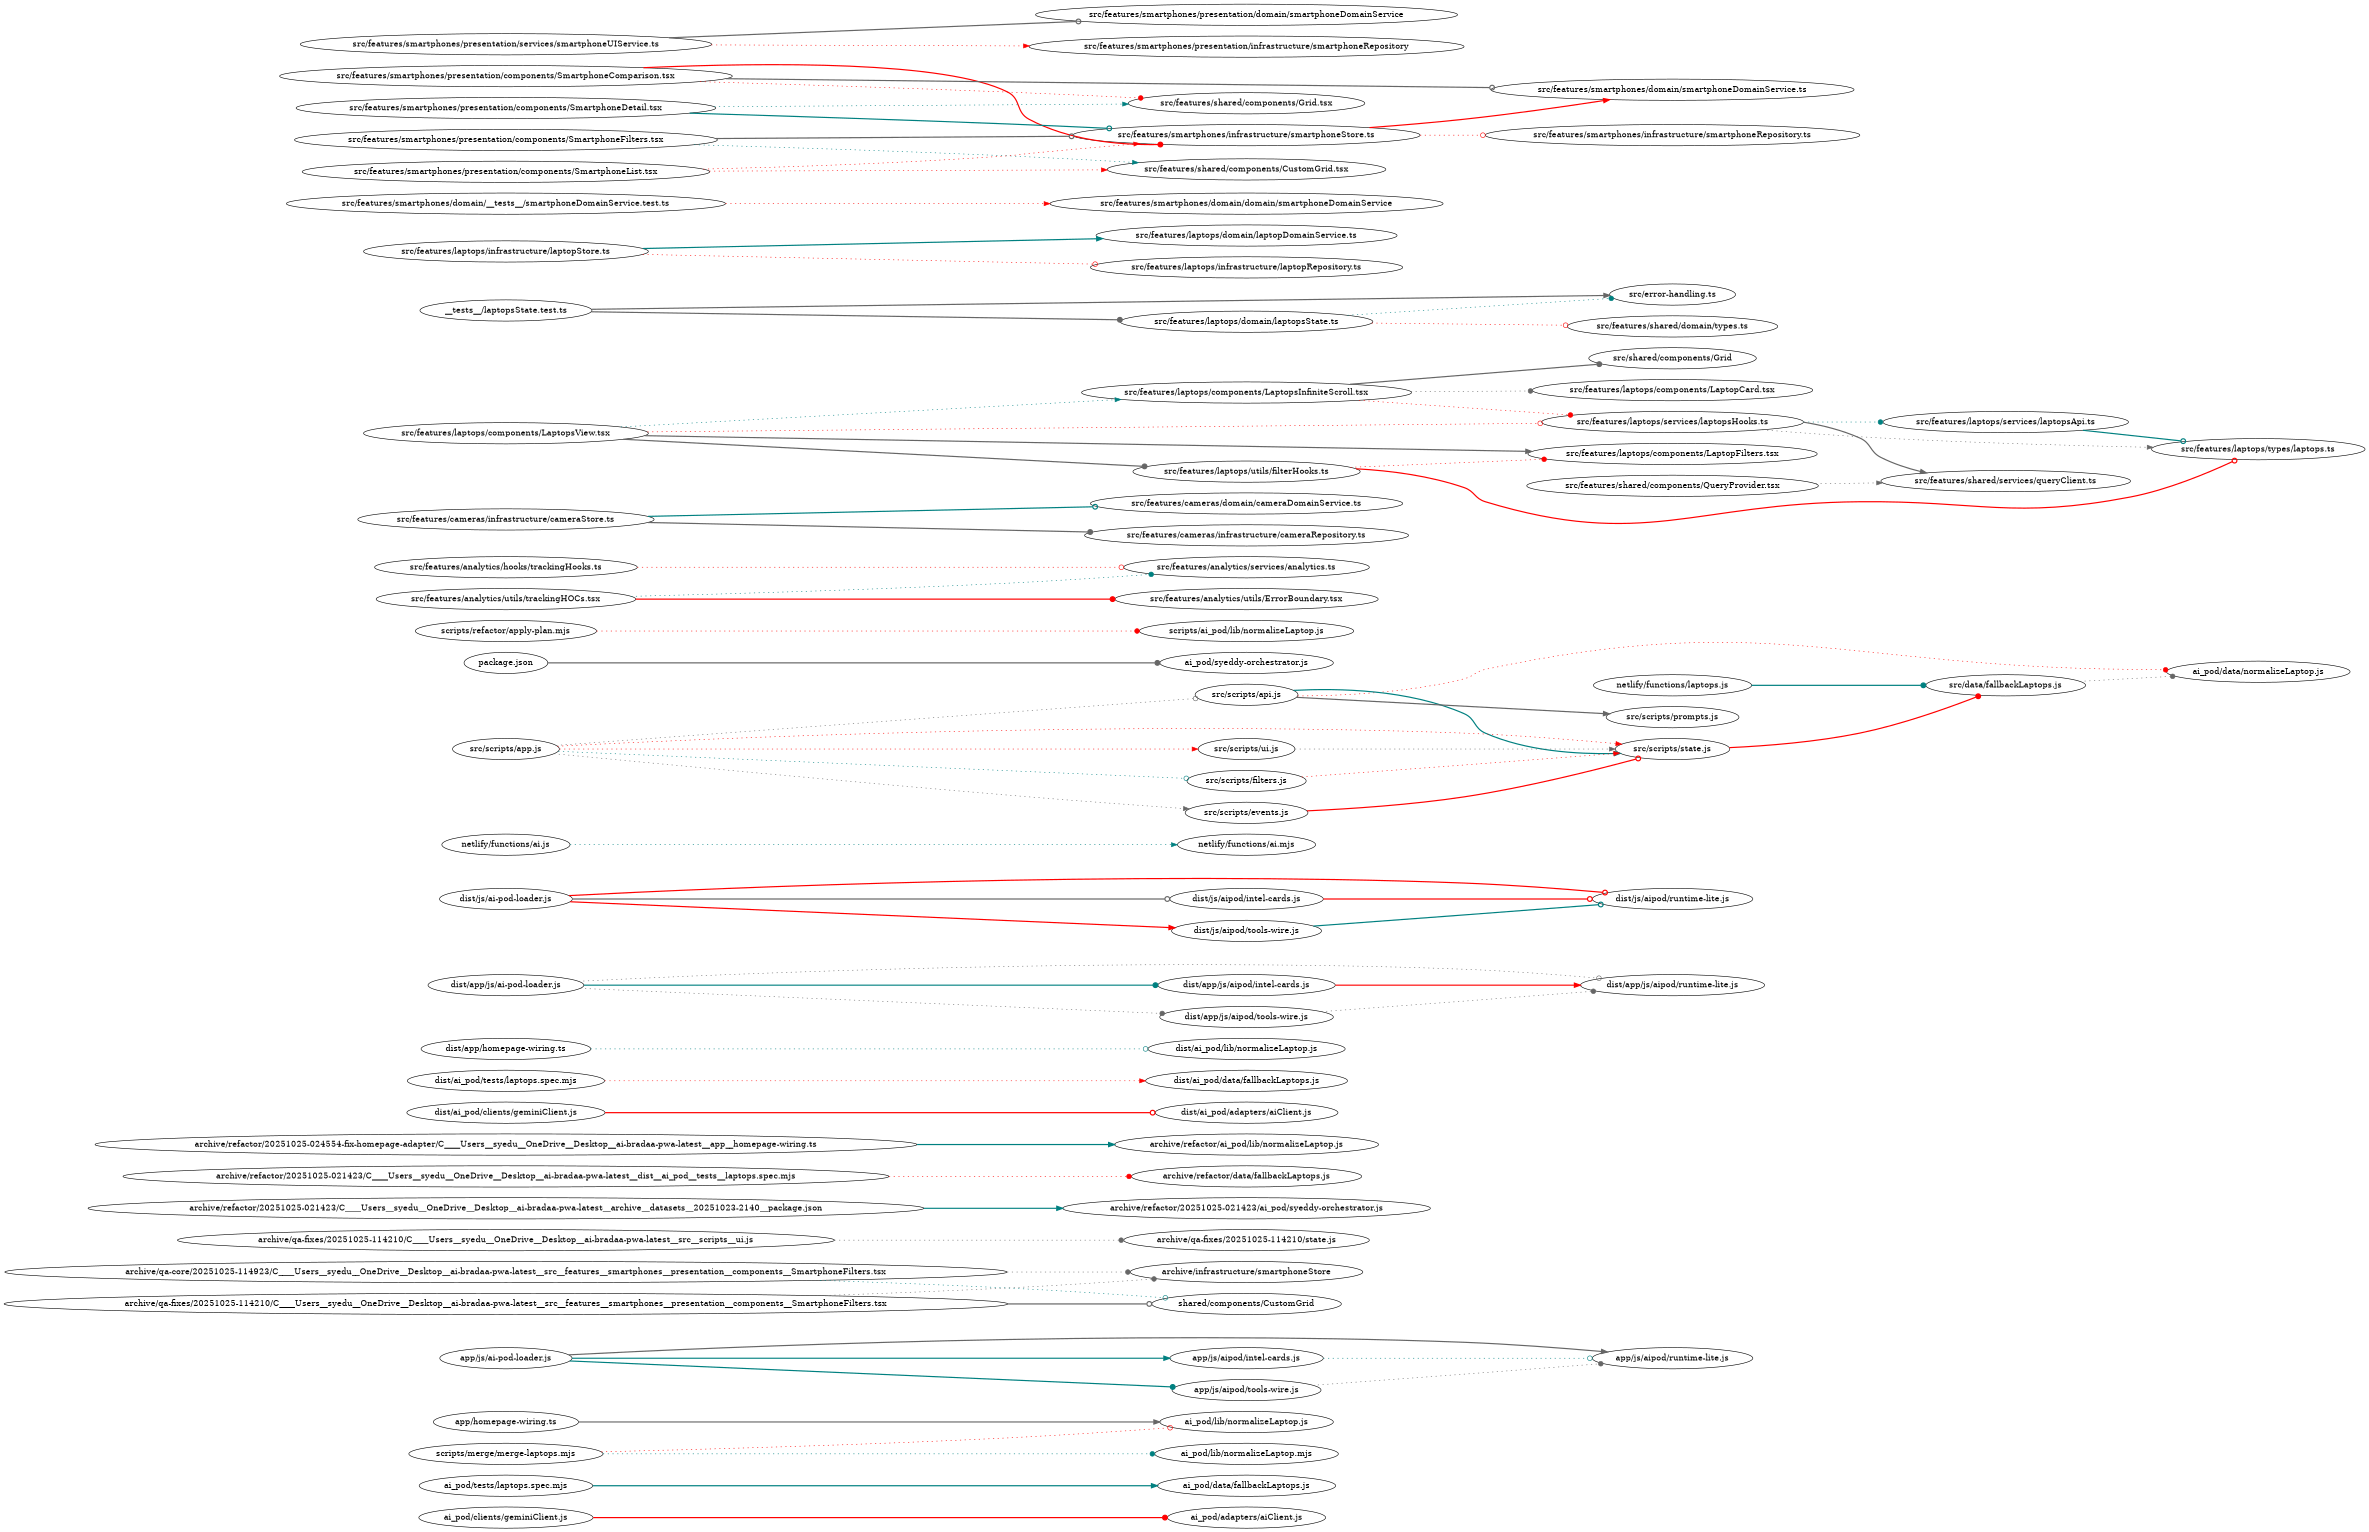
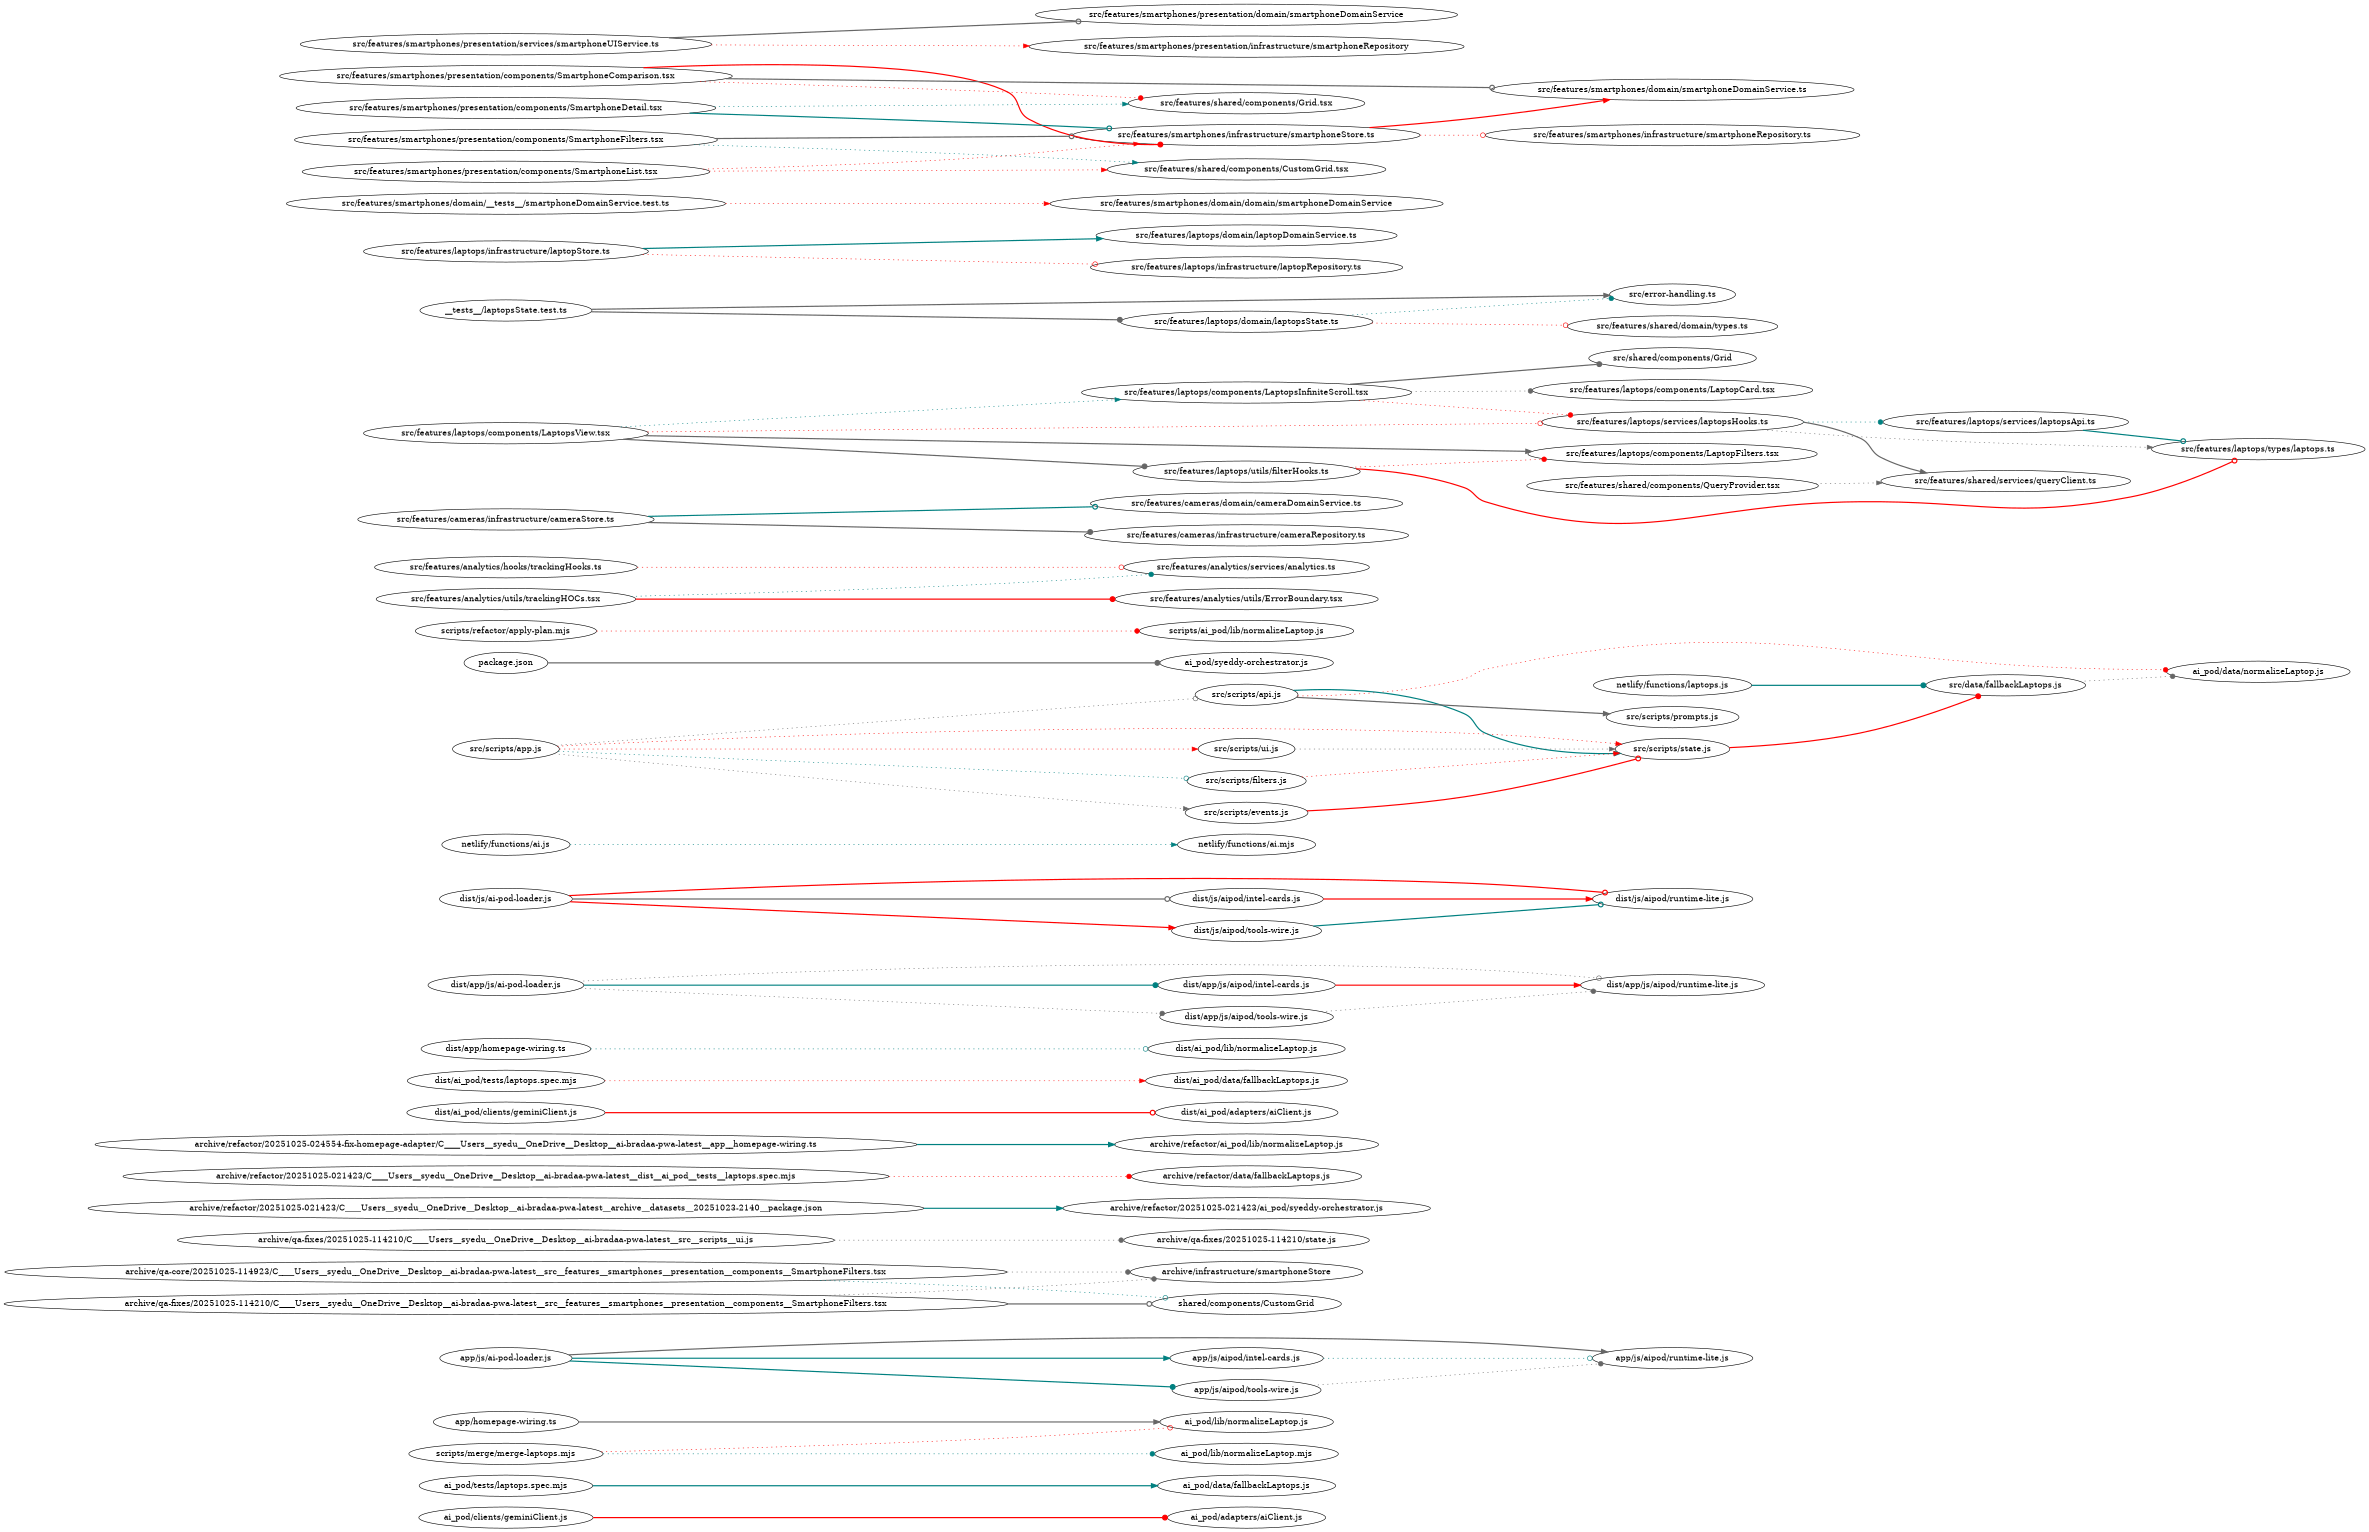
(1455, 899) -> (1455, 899)
